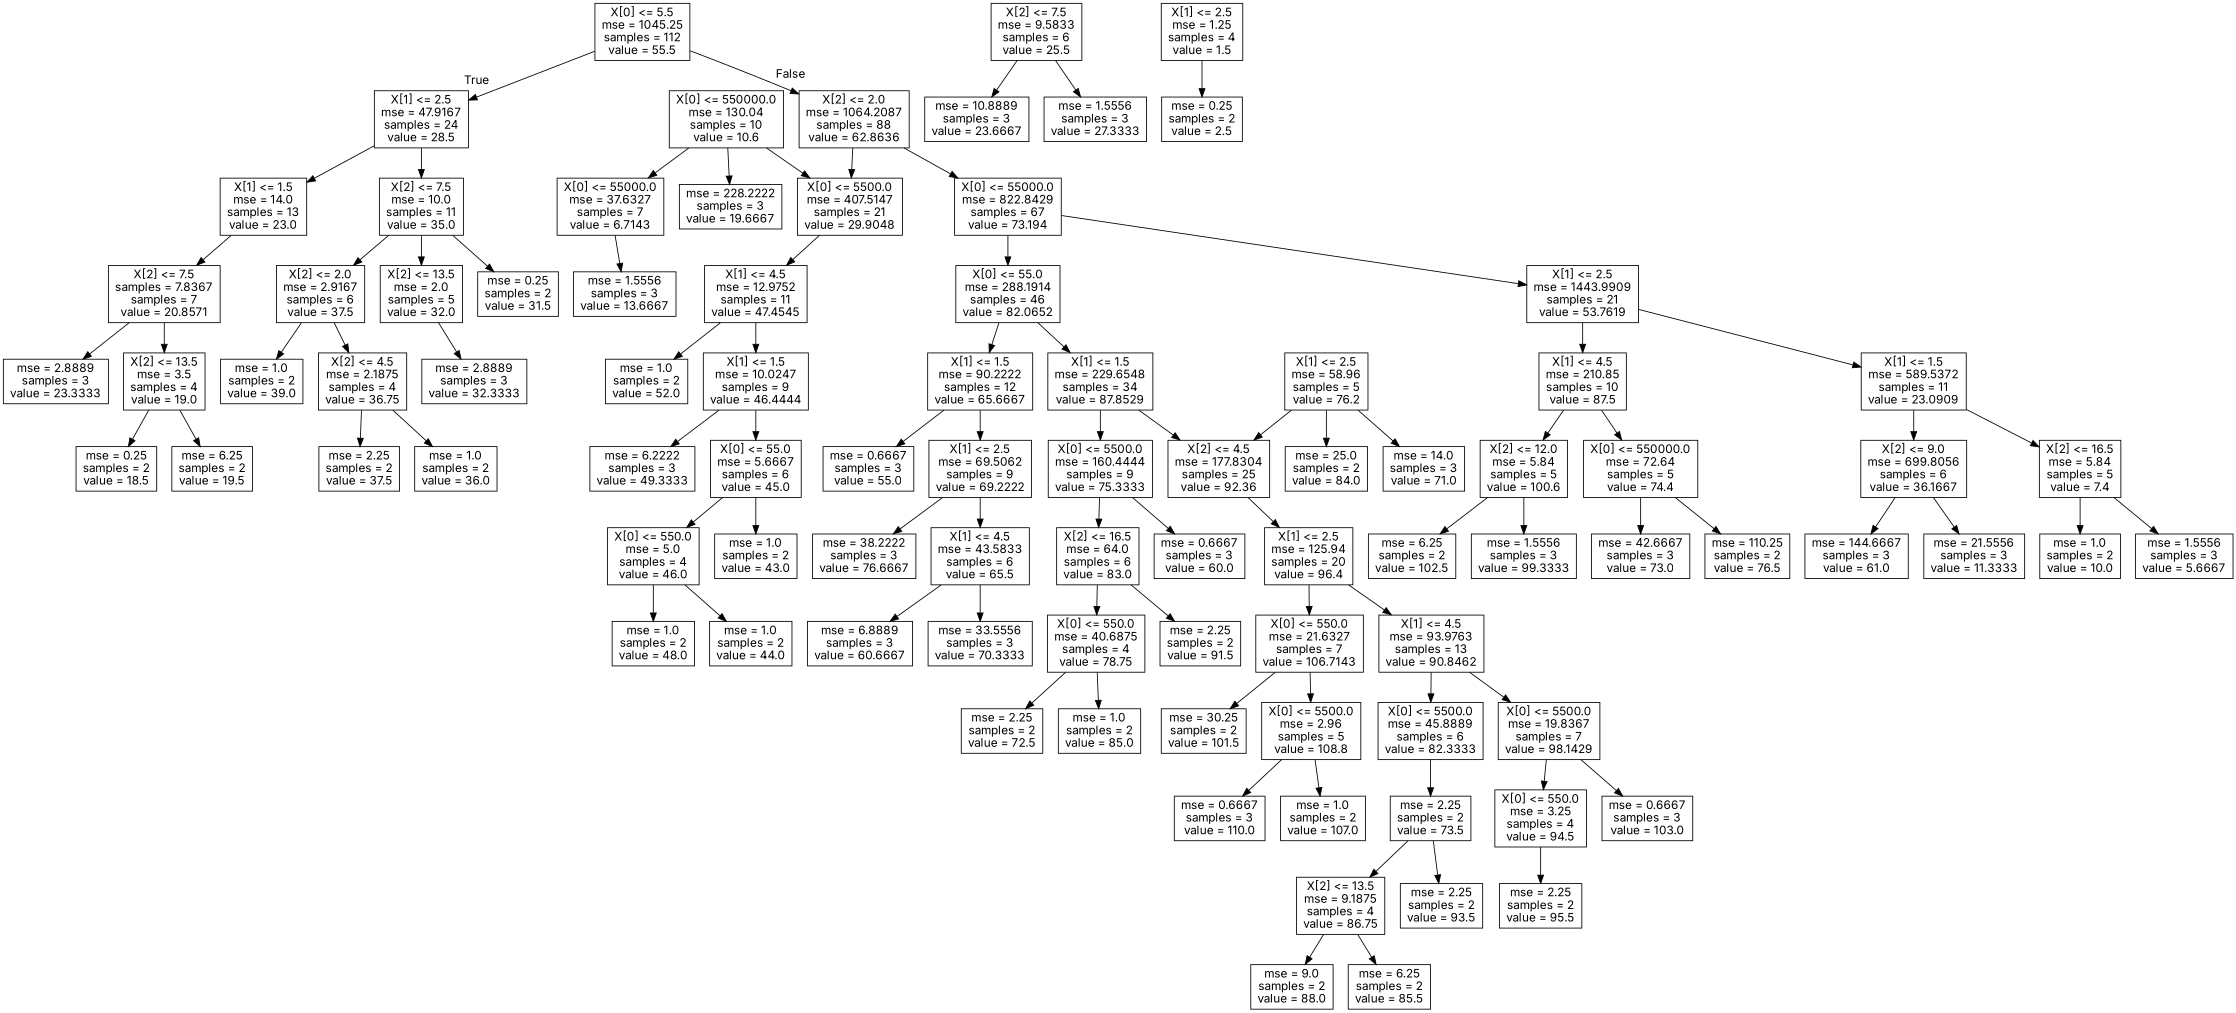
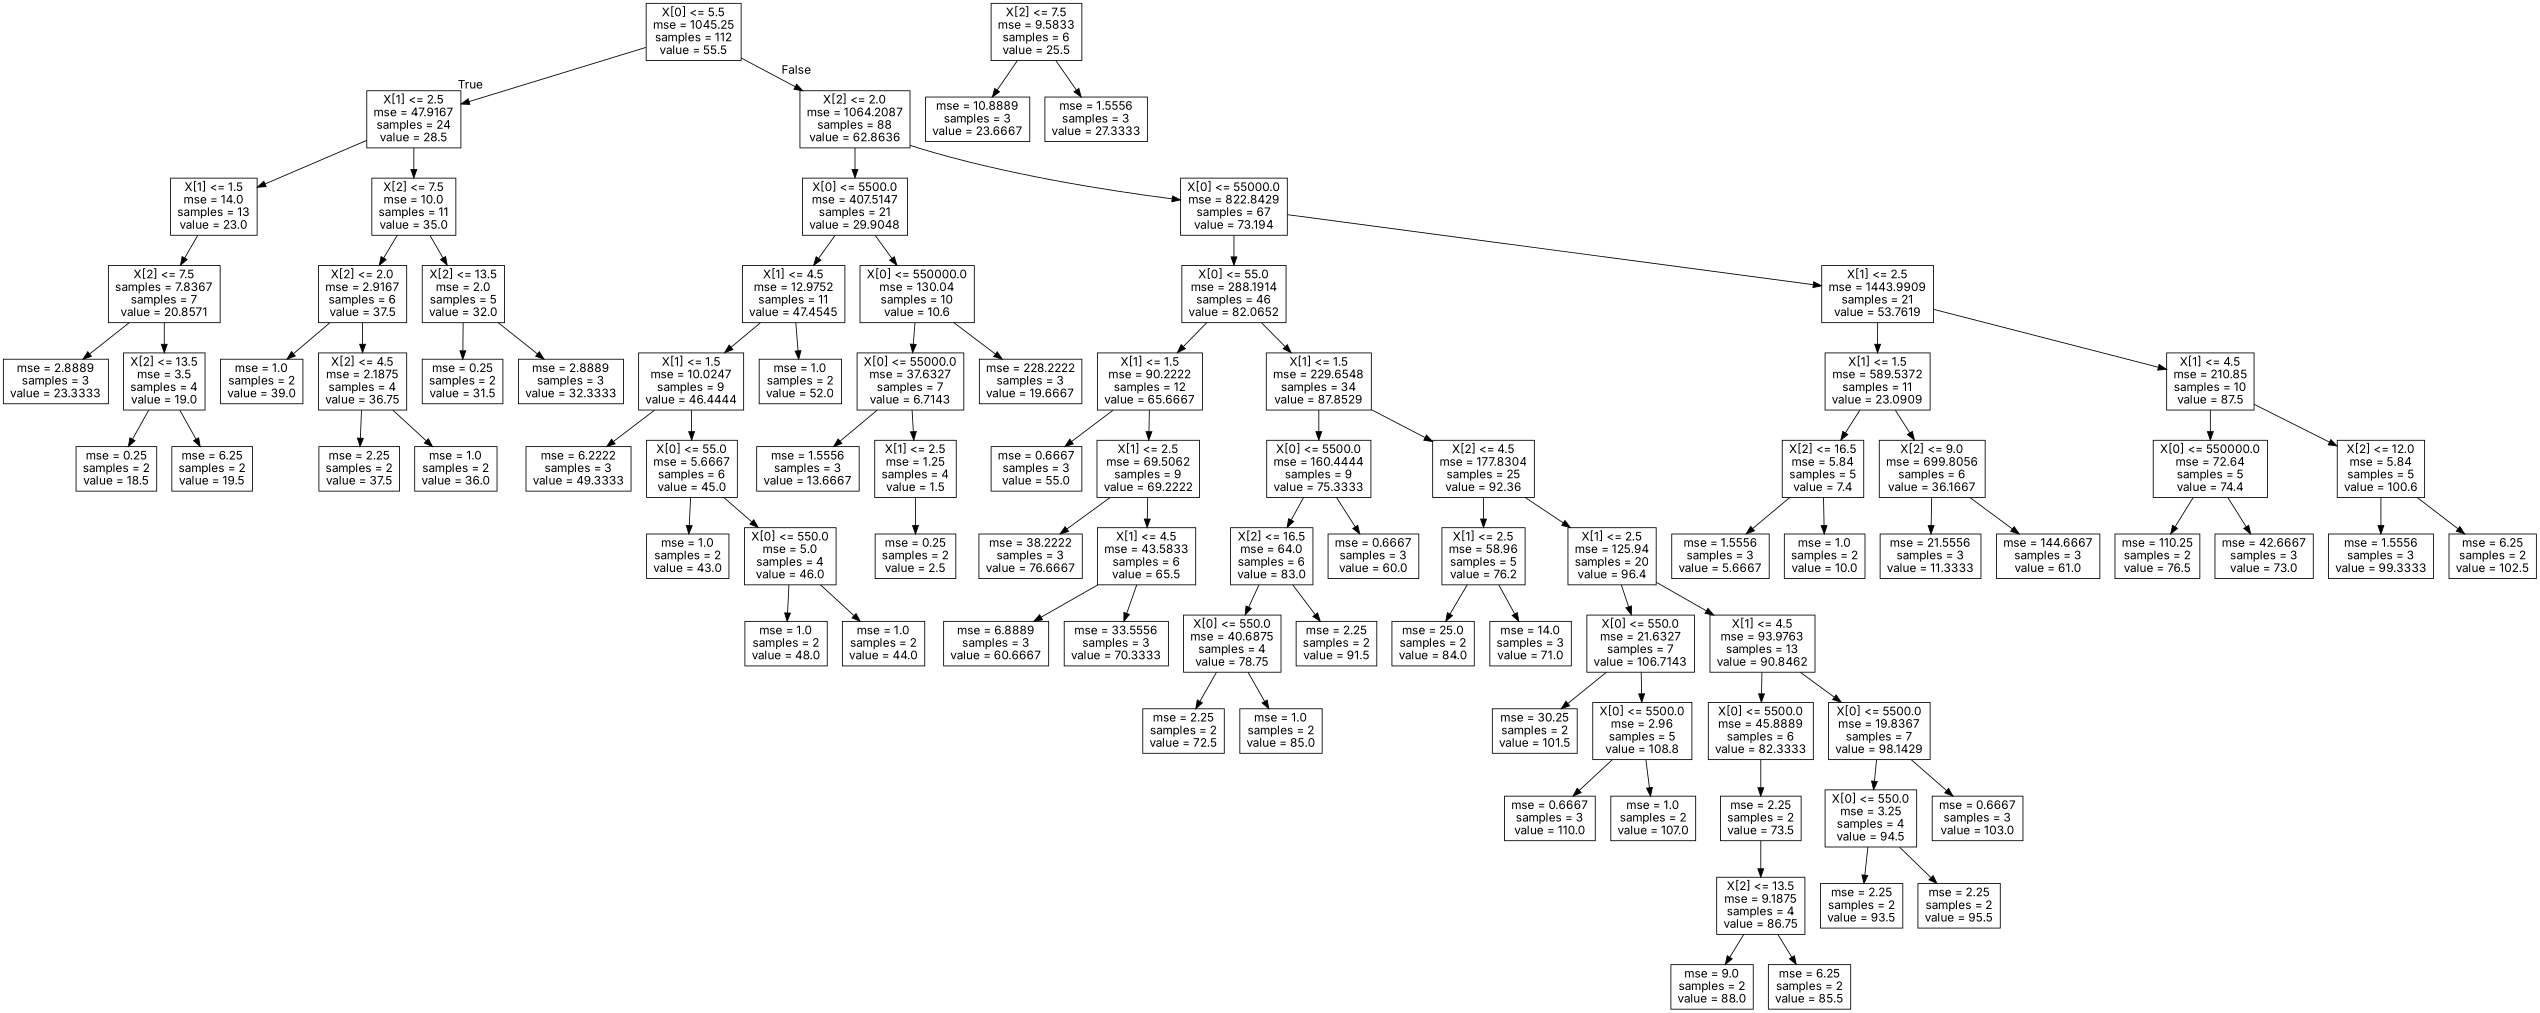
(785, 161) -> (884, 247)
(470, 251) -> (463, 337)
none -> (913, 421)
(1276, 422) -> (1484, 508)
(1435, 858) -> (1866, 861)
